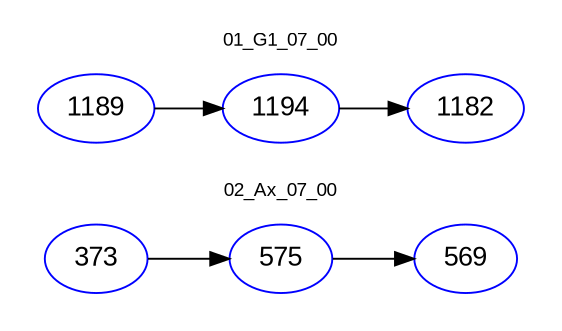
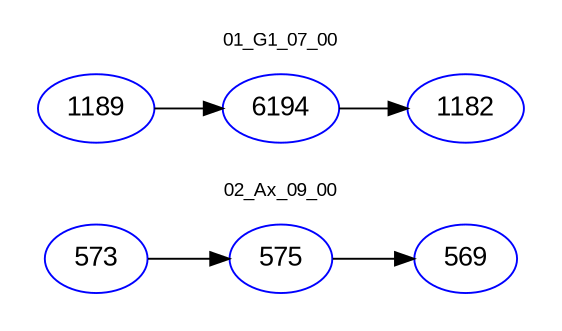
(281, 108) -> (281, 108)
(281, 191) -> (281, 191)
(96, 259) -> (96, 259)
